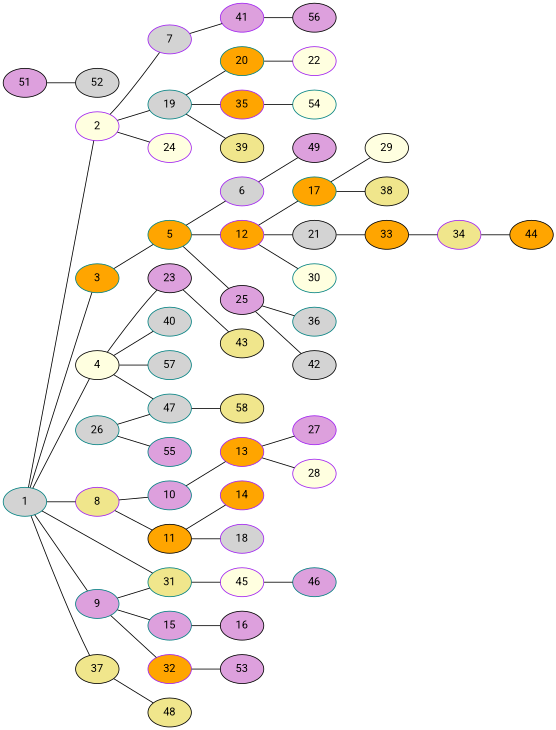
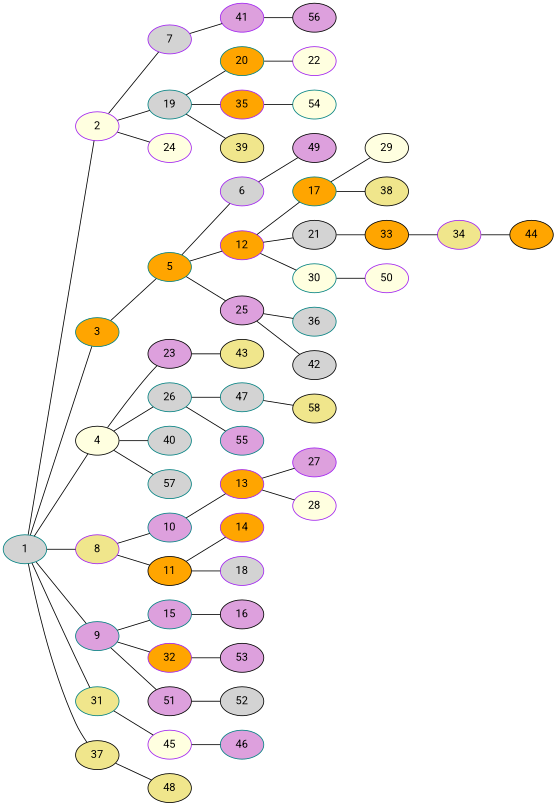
none -> (387, 278)
(134, 387) -> (134, 419)
(134, 593) -> (134, 669)
